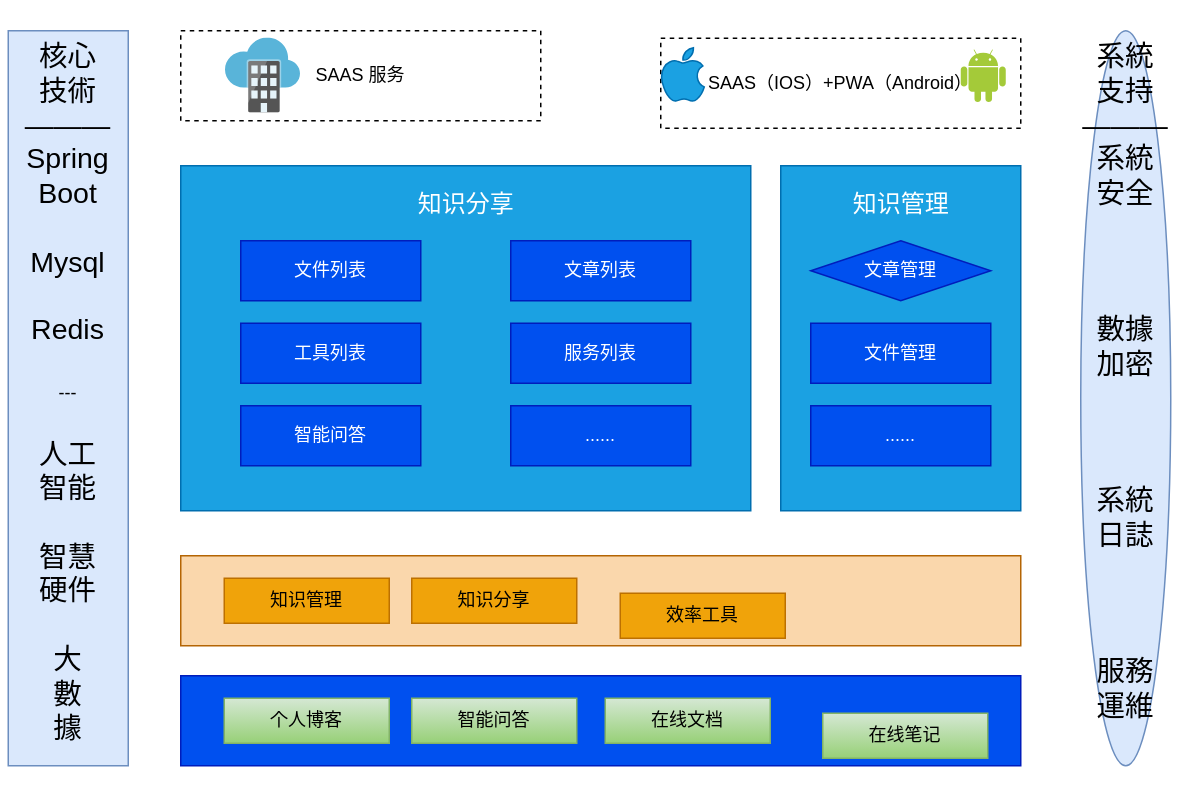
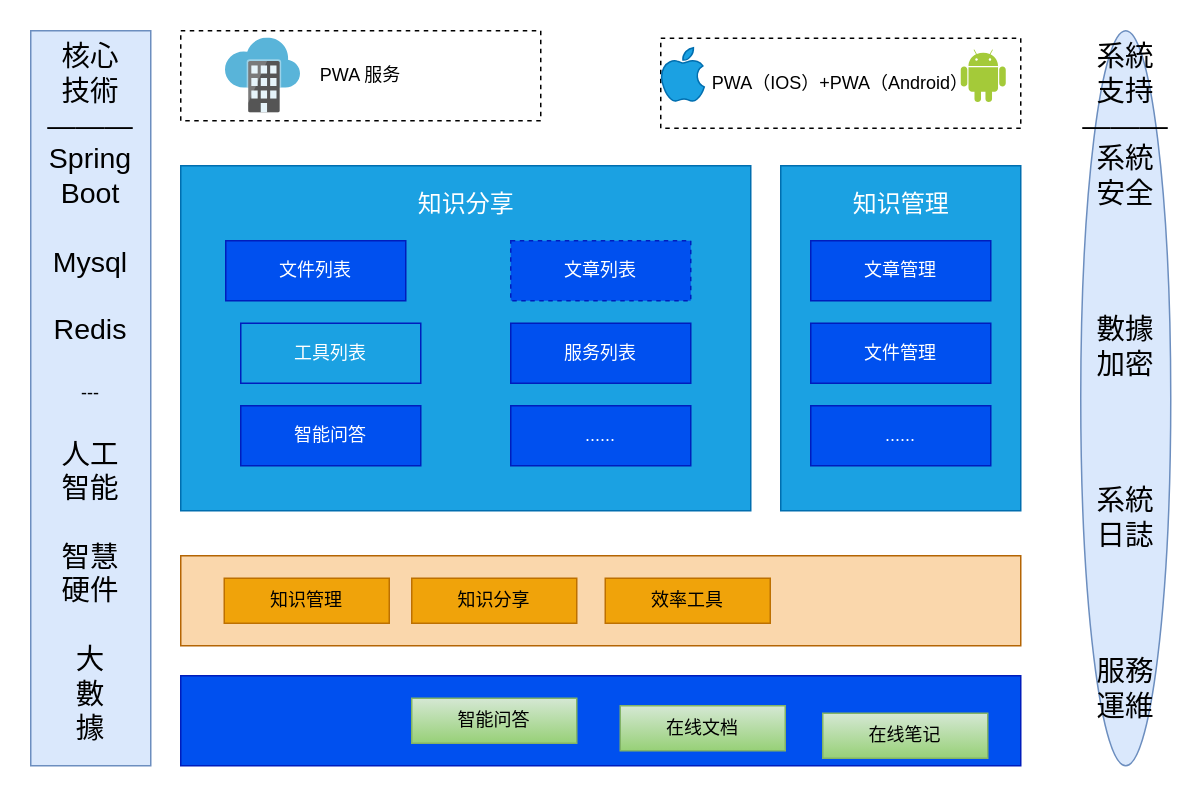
(361, 76) -> (361, 76)
(841, 83) -> (841, 83)
(331, 271) -> (316, 271)
(601, 271) -> (601, 271)
(901, 271) -> (901, 271)
(331, 353) -> (331, 353)
(68, 398) -> (91, 398)
(703, 616) -> (688, 601)
(307, 721) -> none
(688, 721) -> (703, 728)
